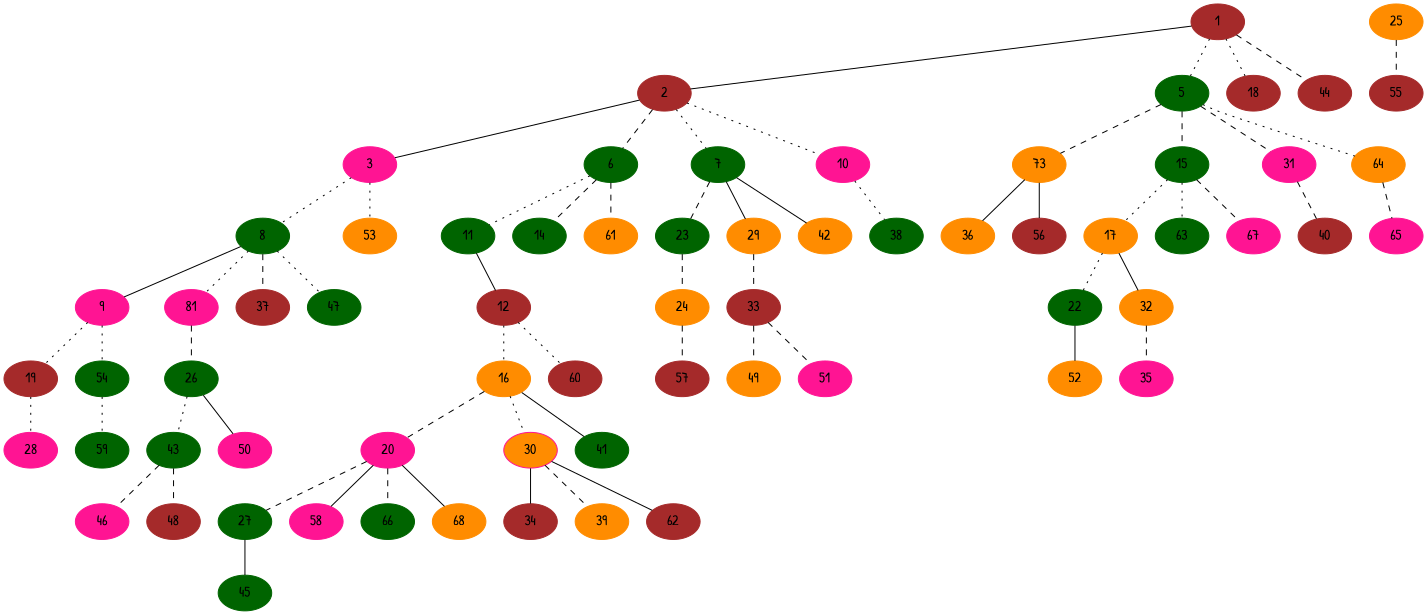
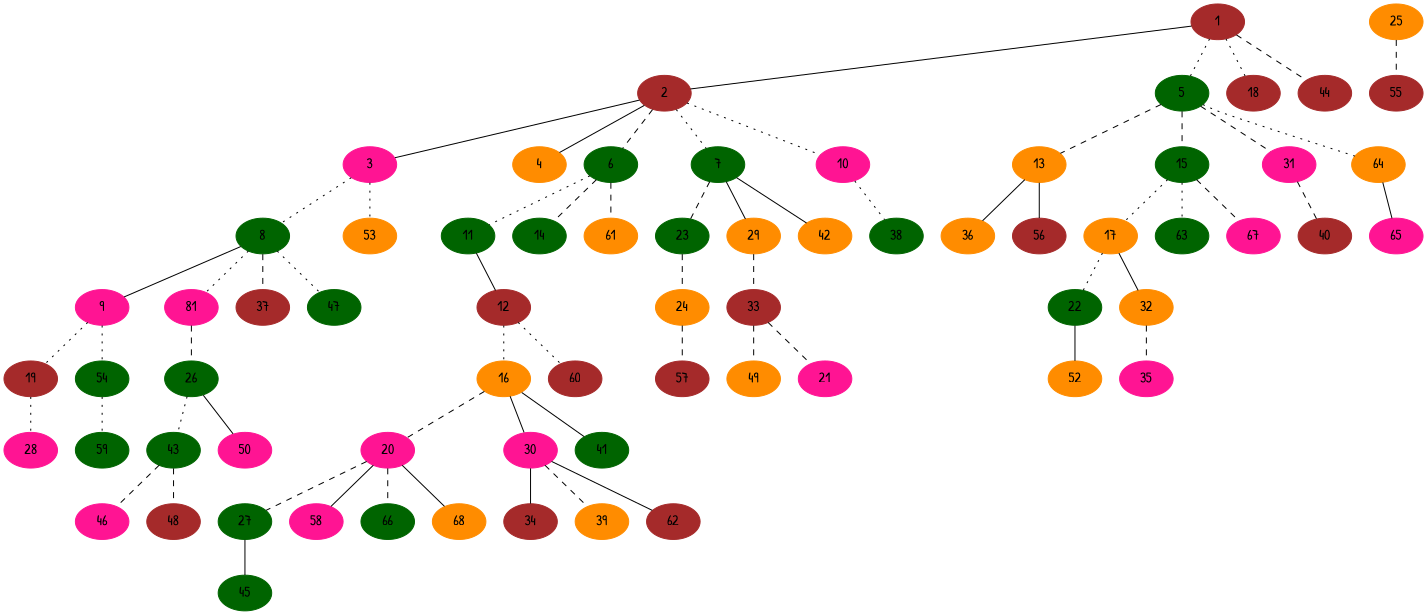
none -> (539, 165)
(1039, 165) -> (1039, 165)
(1387, 200) -> (1387, 200)
(825, 379) -> (825, 379)
(517, 414) -> (517, 414)
(531, 450) -> (531, 450)
